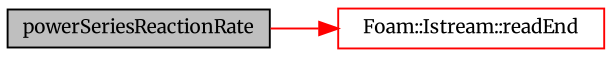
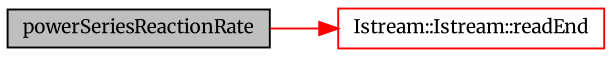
(471, 29) -> (471, 29)
